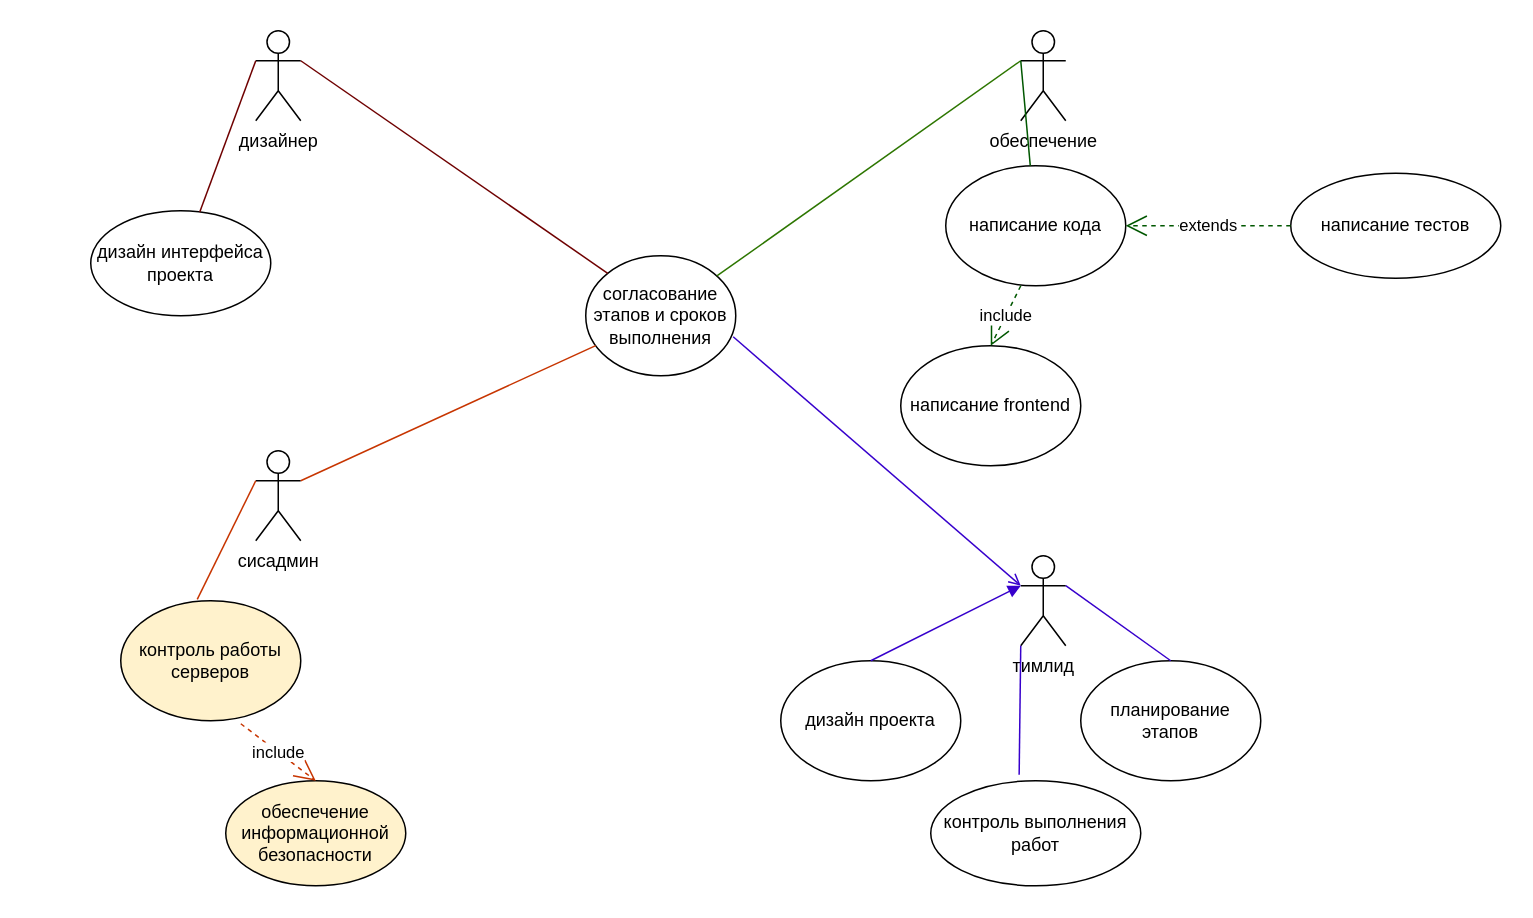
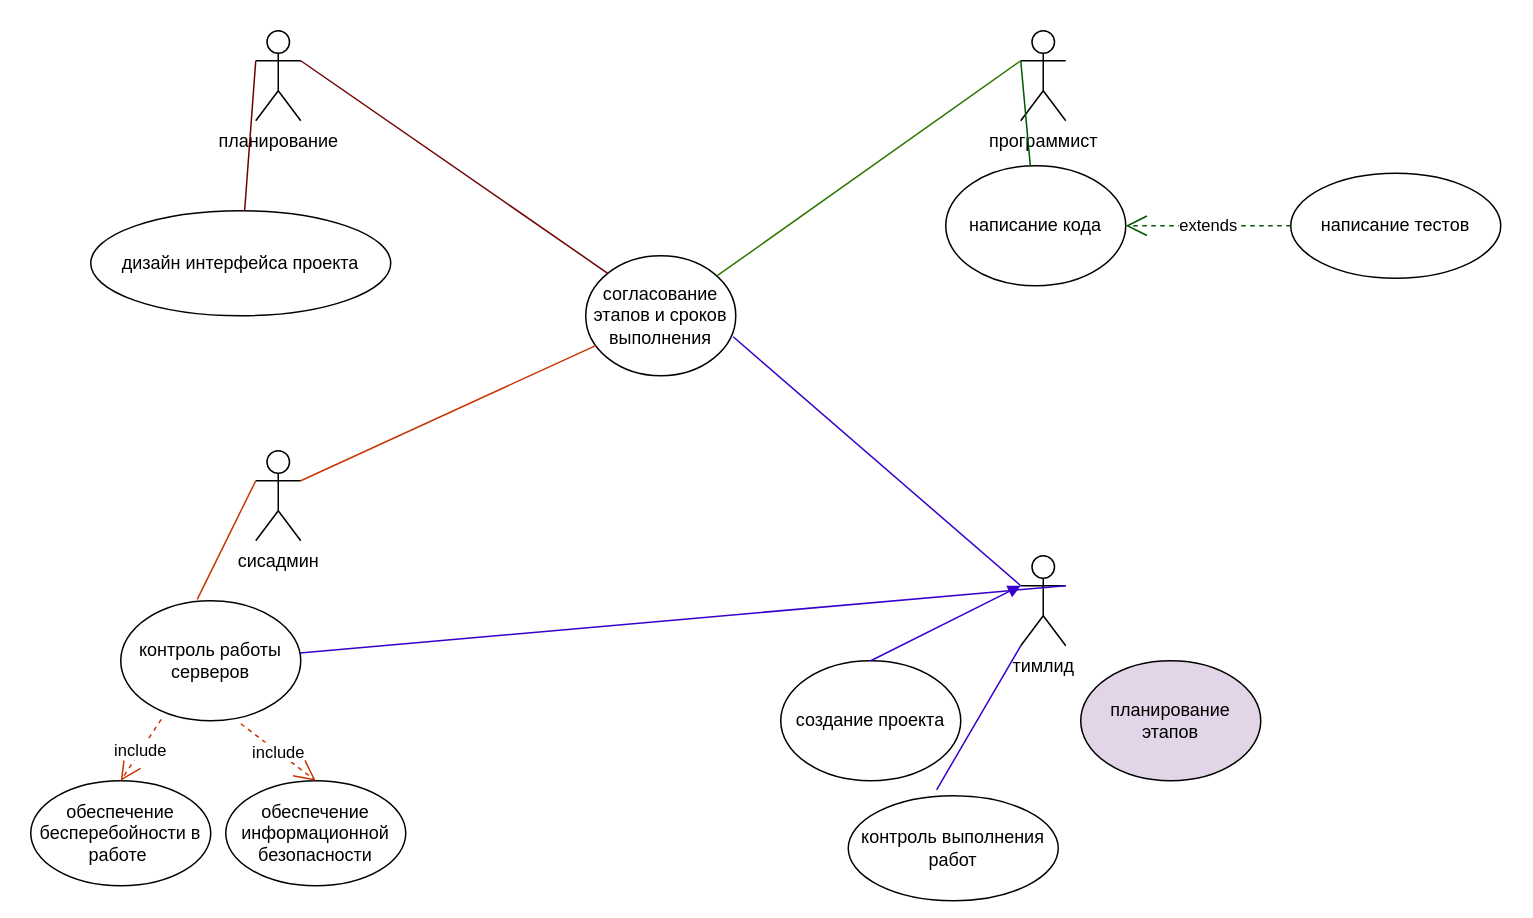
(279, 142) -> (279, 142)
(1044, 142) -> (1044, 142)
(181, 263) -> (241, 263)
(1007, 314) -> none
(991, 406) -> none
(1016, 582) -> (1016, 582)
(1119, 624) -> (670, 620)
(211, 661) -> (211, 661)
(871, 721) -> (871, 721)
(1171, 721) -> (1171, 721)
none -> (142, 749)
none -> (121, 833)
(316, 833) -> (316, 833)
(1036, 833) -> (953, 848)
